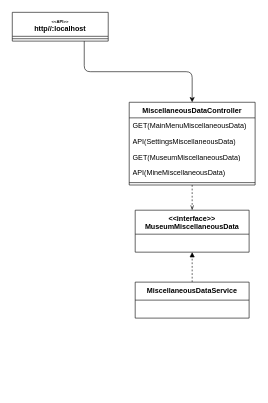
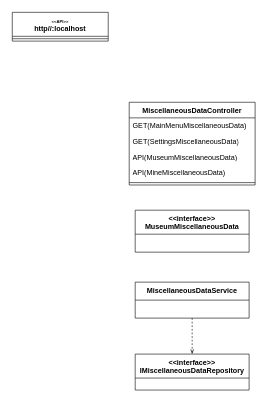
(85, 70) -> none
(190, 142) -> (190, 142)
(187, 158) -> (187, 158)
(192, 198) -> none
(192, 258) -> none
none -> (192, 337)
none -> (192, 372)
